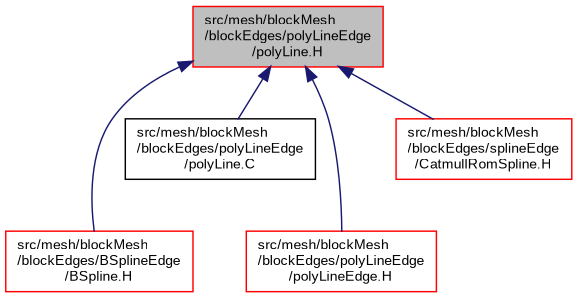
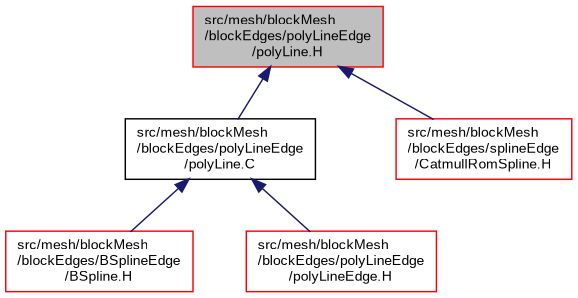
(105, 132) -> (154, 210)
(336, 154) -> (286, 210)
